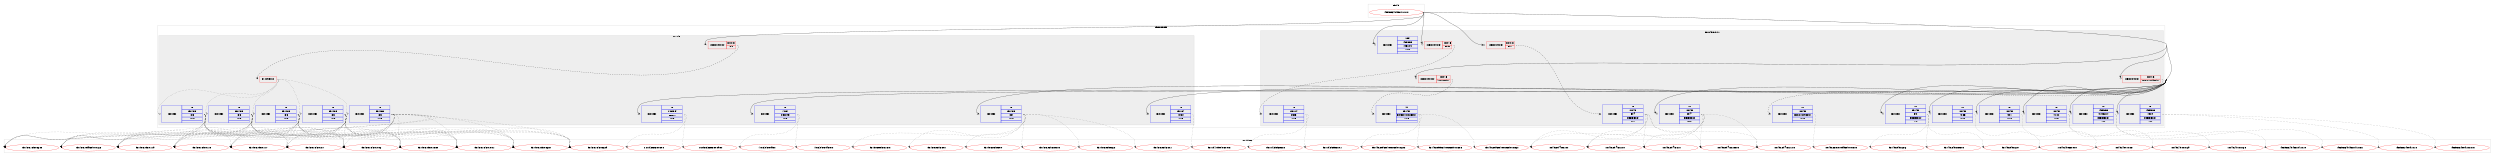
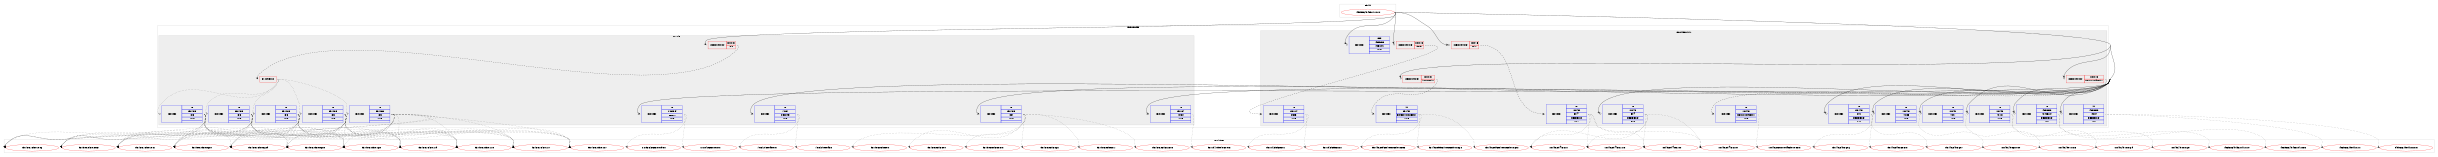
(89, 148) -> (371, 148)
(1728, 148) -> none
(2463, 148) -> (2406, 148)
